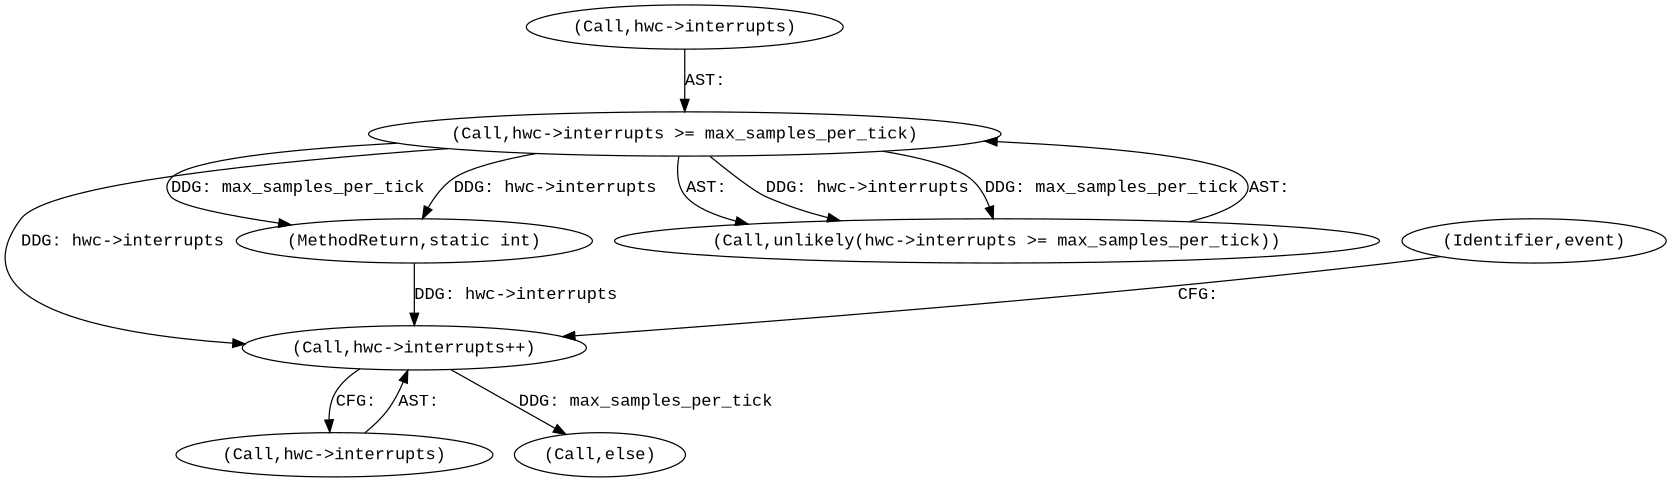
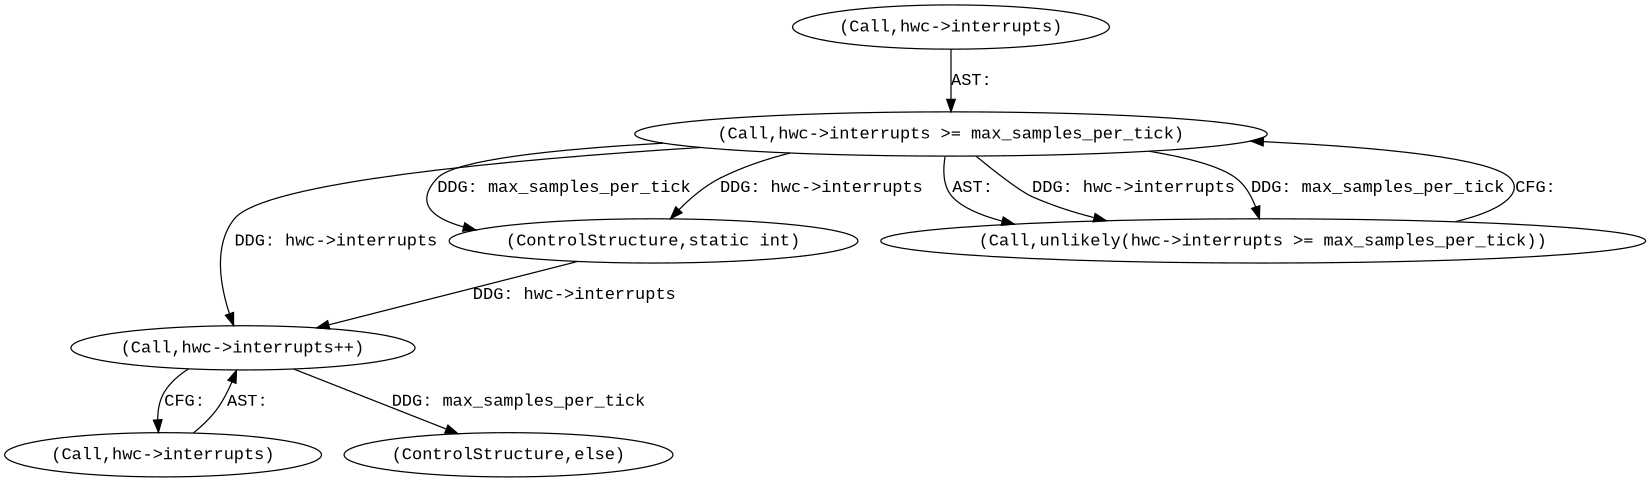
(1275, 187) -> (1541, 187)
(414, 241) -> (654, 241)
(1534, 241) -> none
(600, 455) -> (508, 455)
